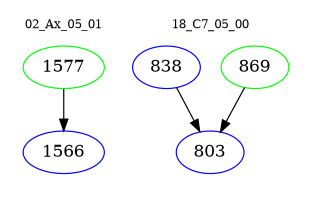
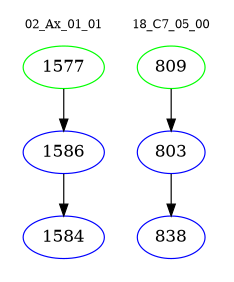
(64, 25) -> (64, 25)
(255, 67) -> (171, 67)
(185, 104) -> (171, 189)
(64, 152) -> (64, 152)
none -> (64, 237)
